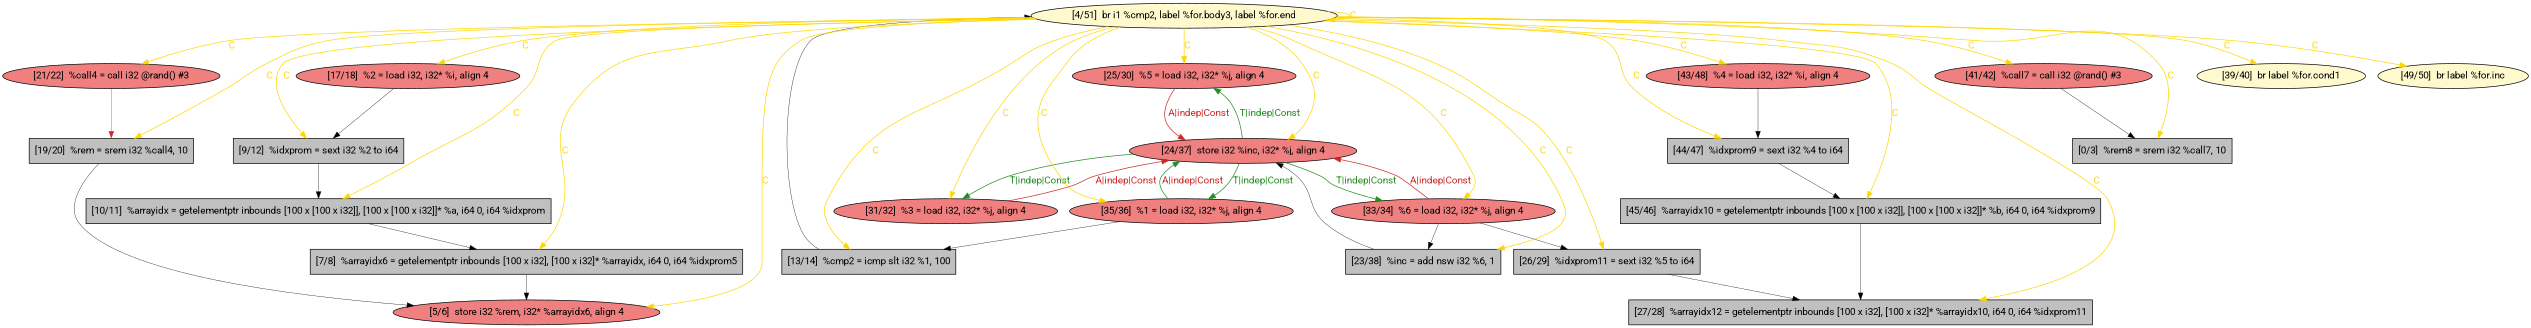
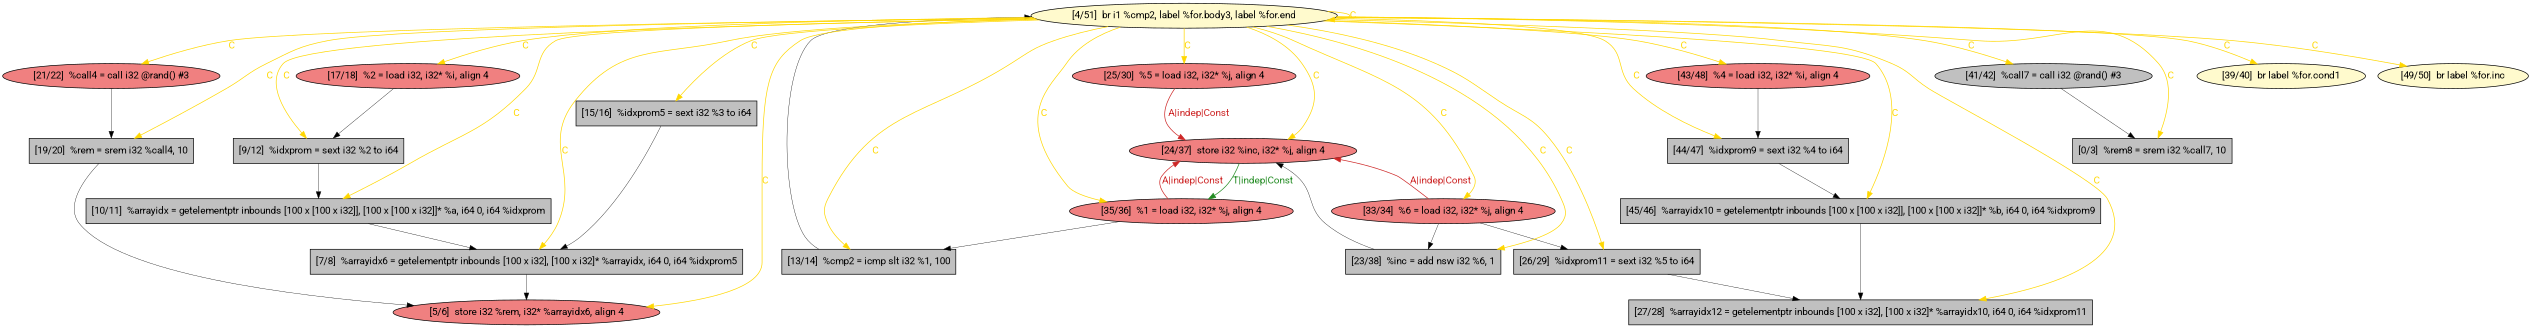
(2044, 76) -> (2044, 76)
(111, 110) -> (111, 110)
none -> (666, 113)
(1236, 113) -> none
(1160, 180) -> (1160, 180)
(1330, 183) -> none
(946, 211) -> none
